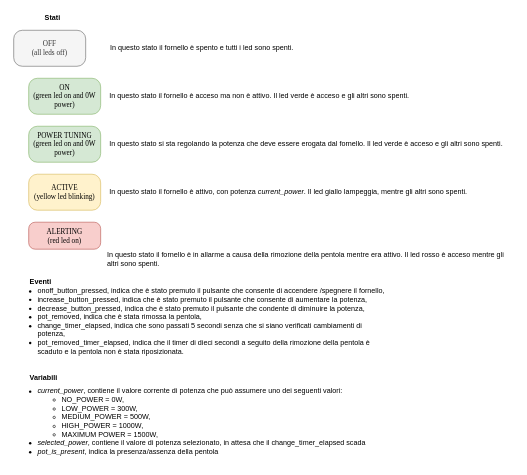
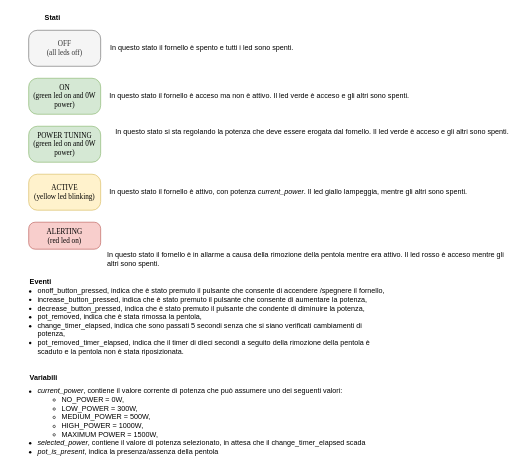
(50, 48) -> (65, 48)
(309, 144) -> (315, 132)
